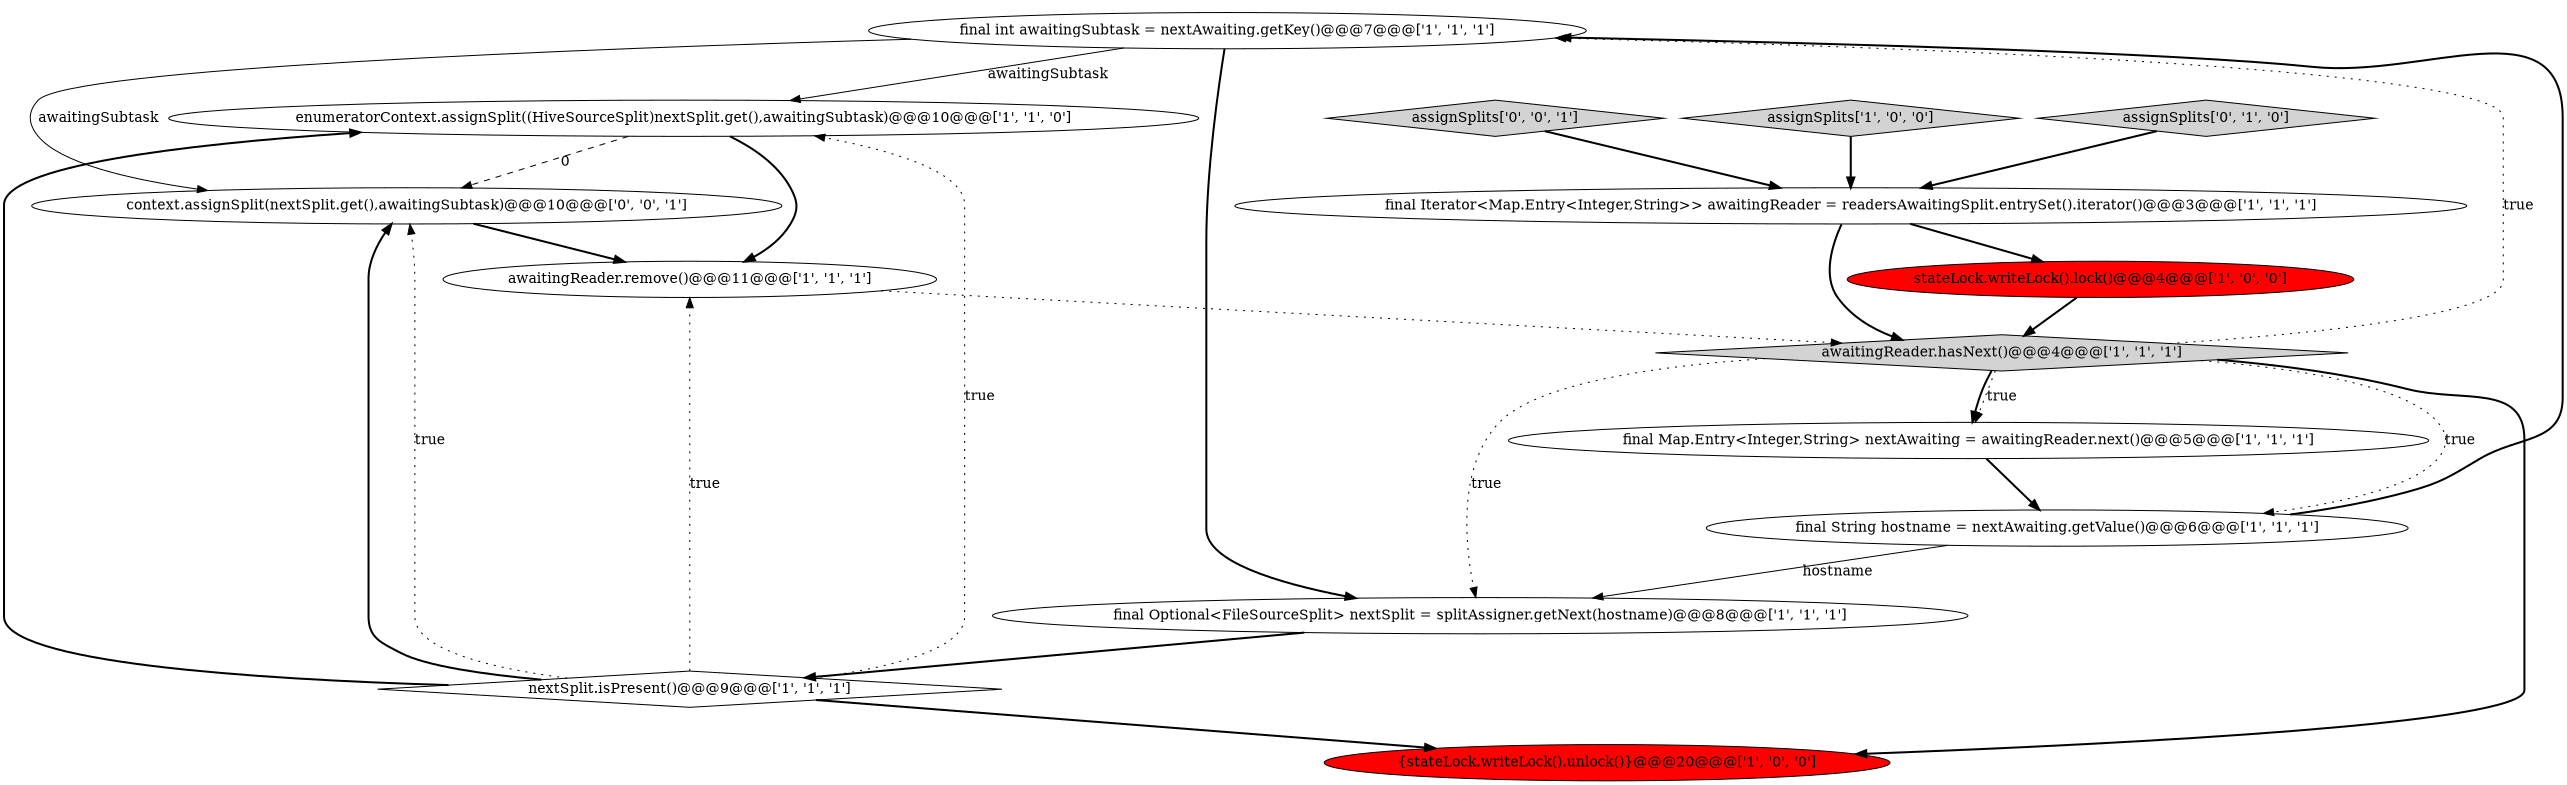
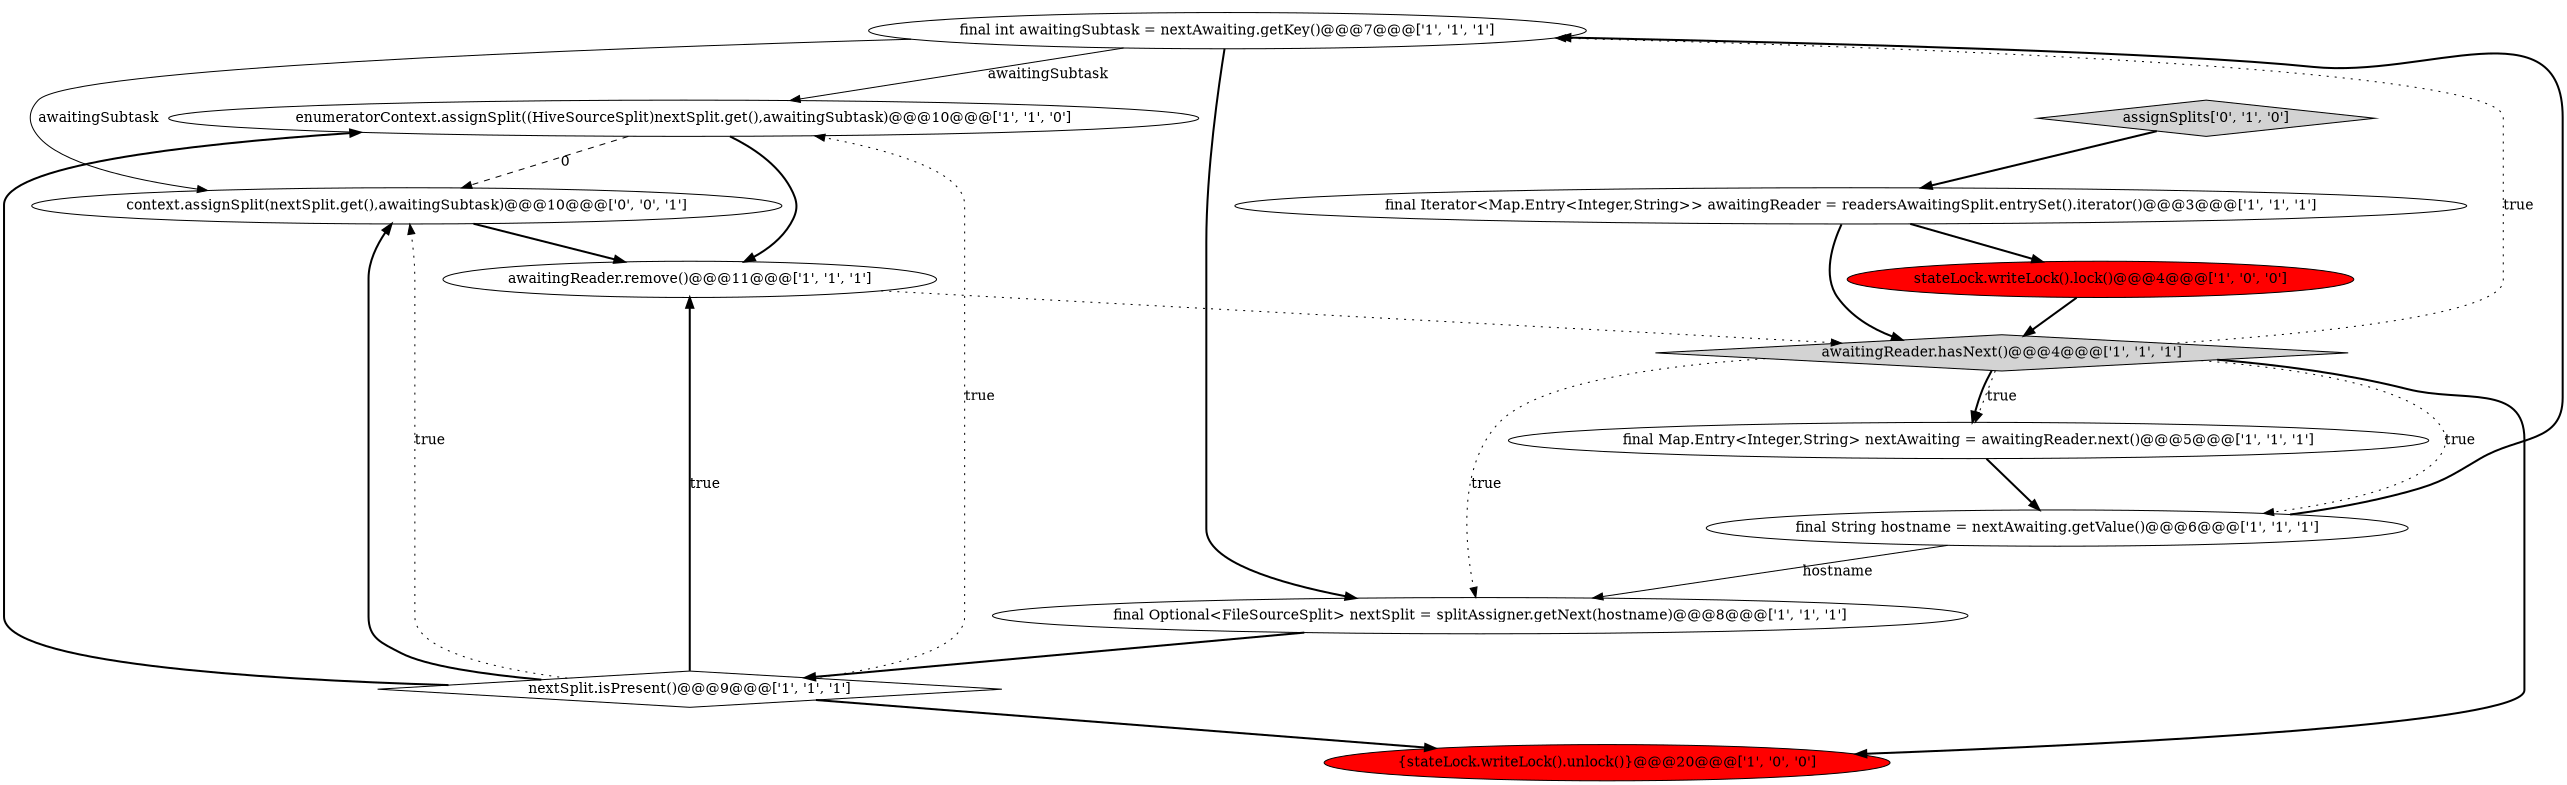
(1495, 118) -> none
(1851, 118) -> none
(690, 489) -> (690, 489)
